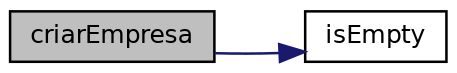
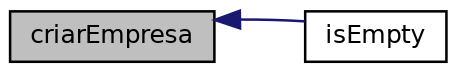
(247, 54) -> (273, 20)
